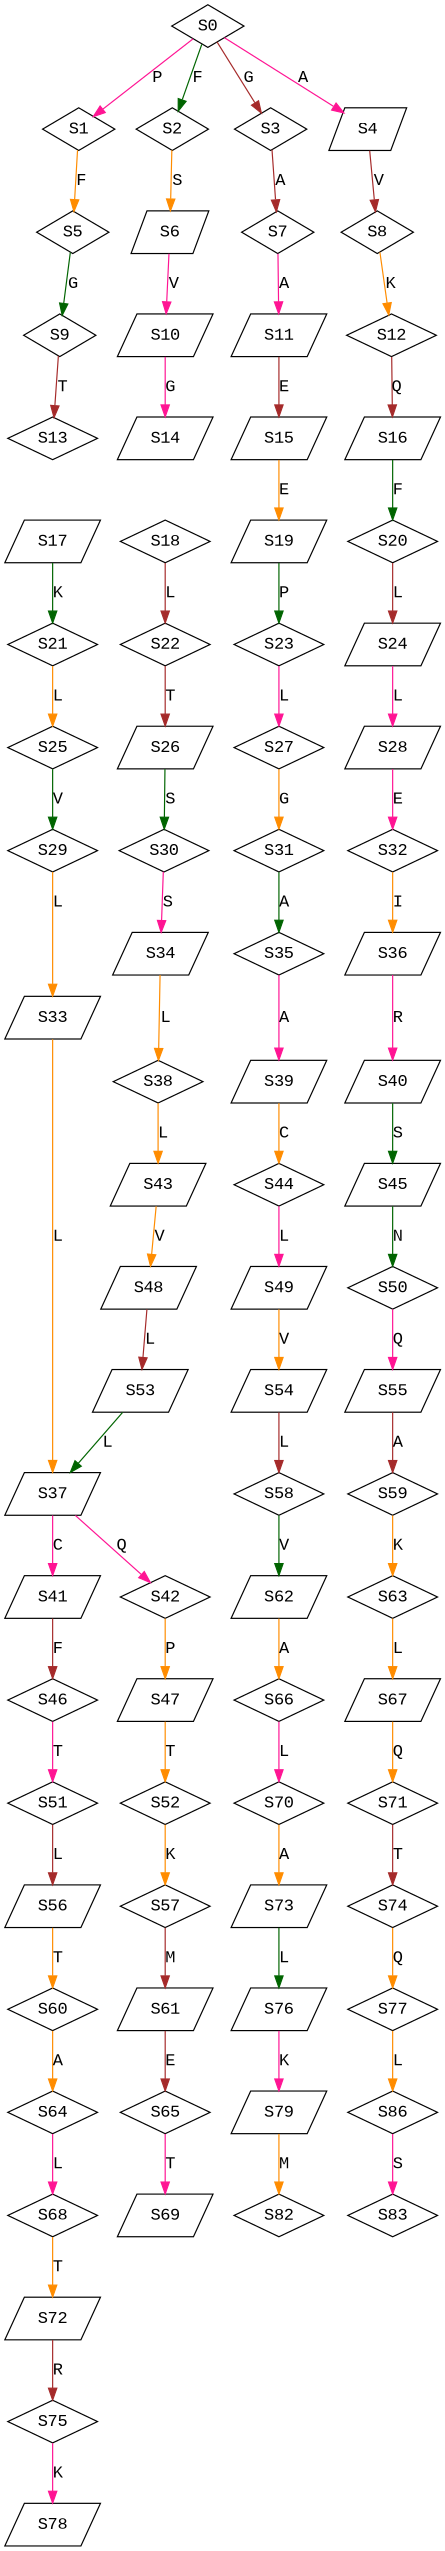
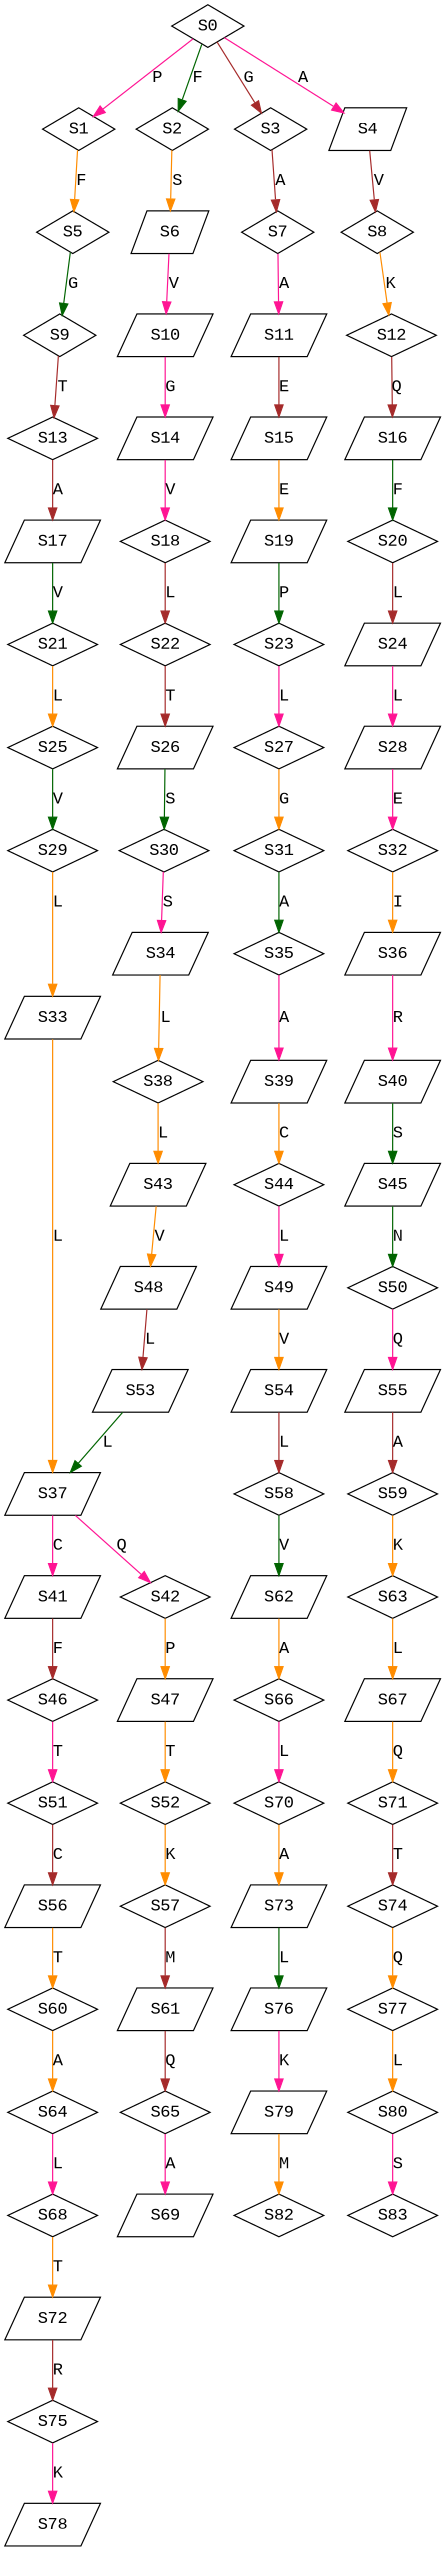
none -> (53, 484)
none -> (165, 484)
(58, 593) -> (58, 593)
(58, 1855) -> (58, 1855)
(171, 2061) -> (171, 2061)
(393, 2112) -> (393, 2112)
(171, 2164) -> (171, 2164)
